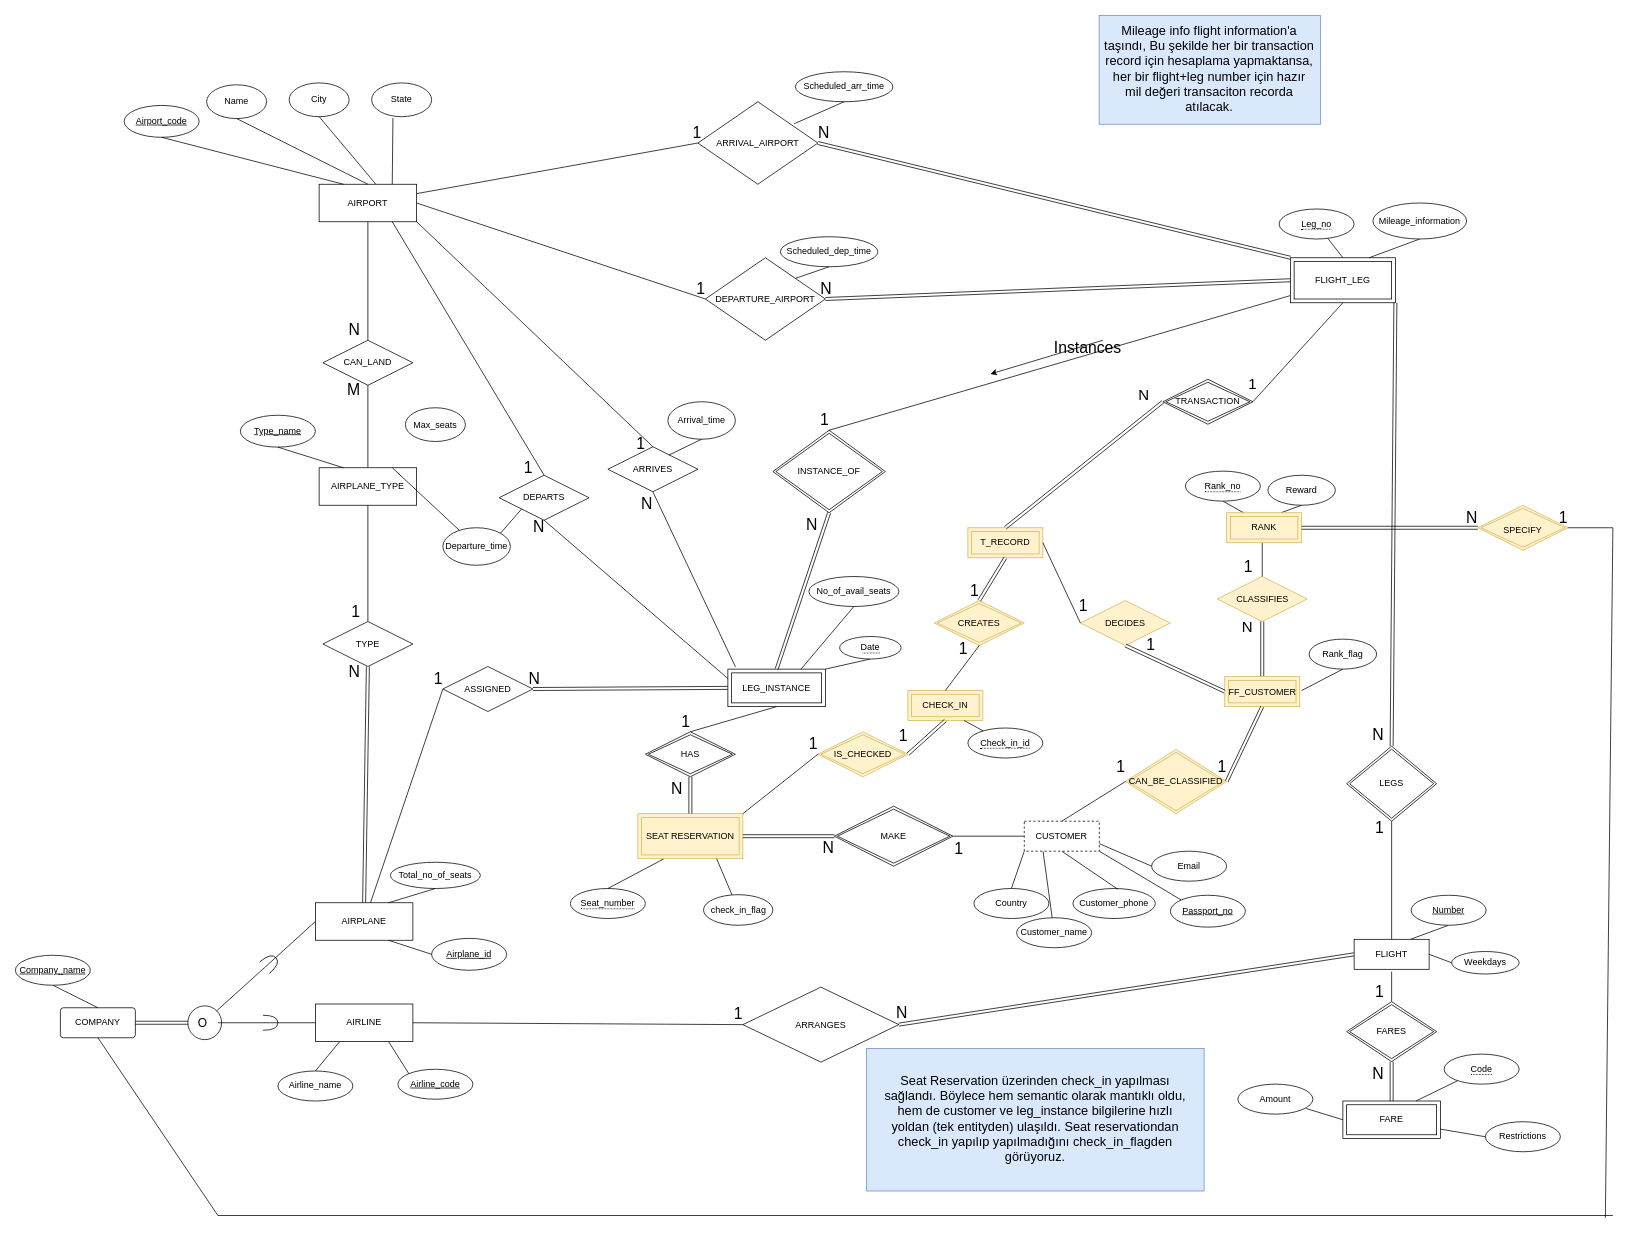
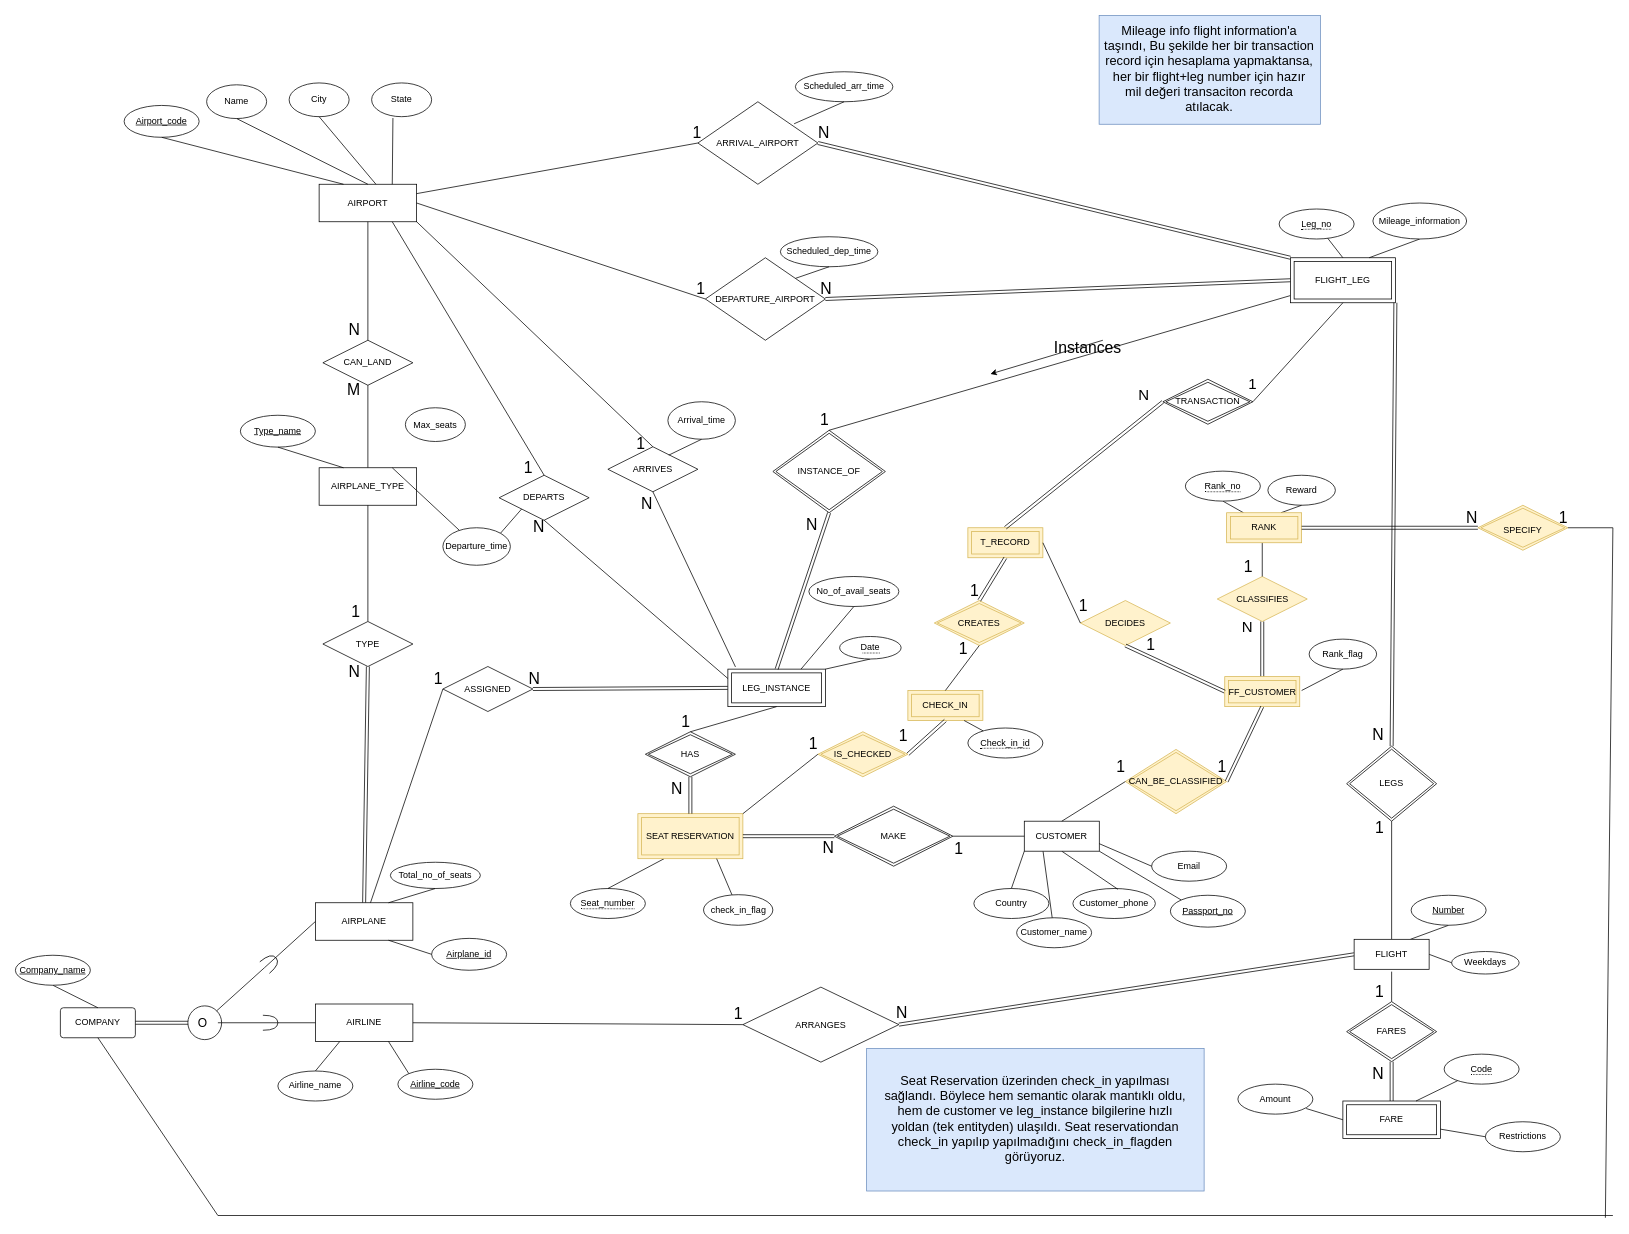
(1062, 836) -> (1062, 836)
